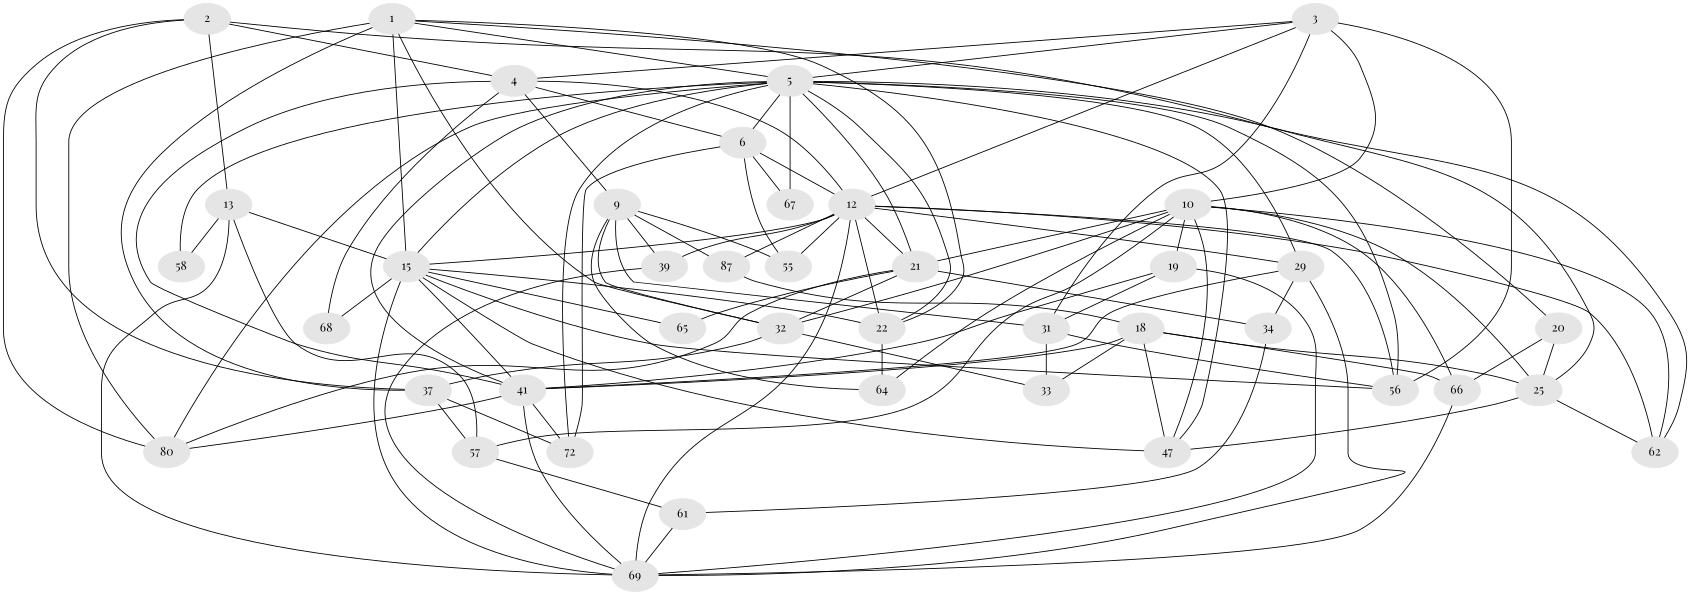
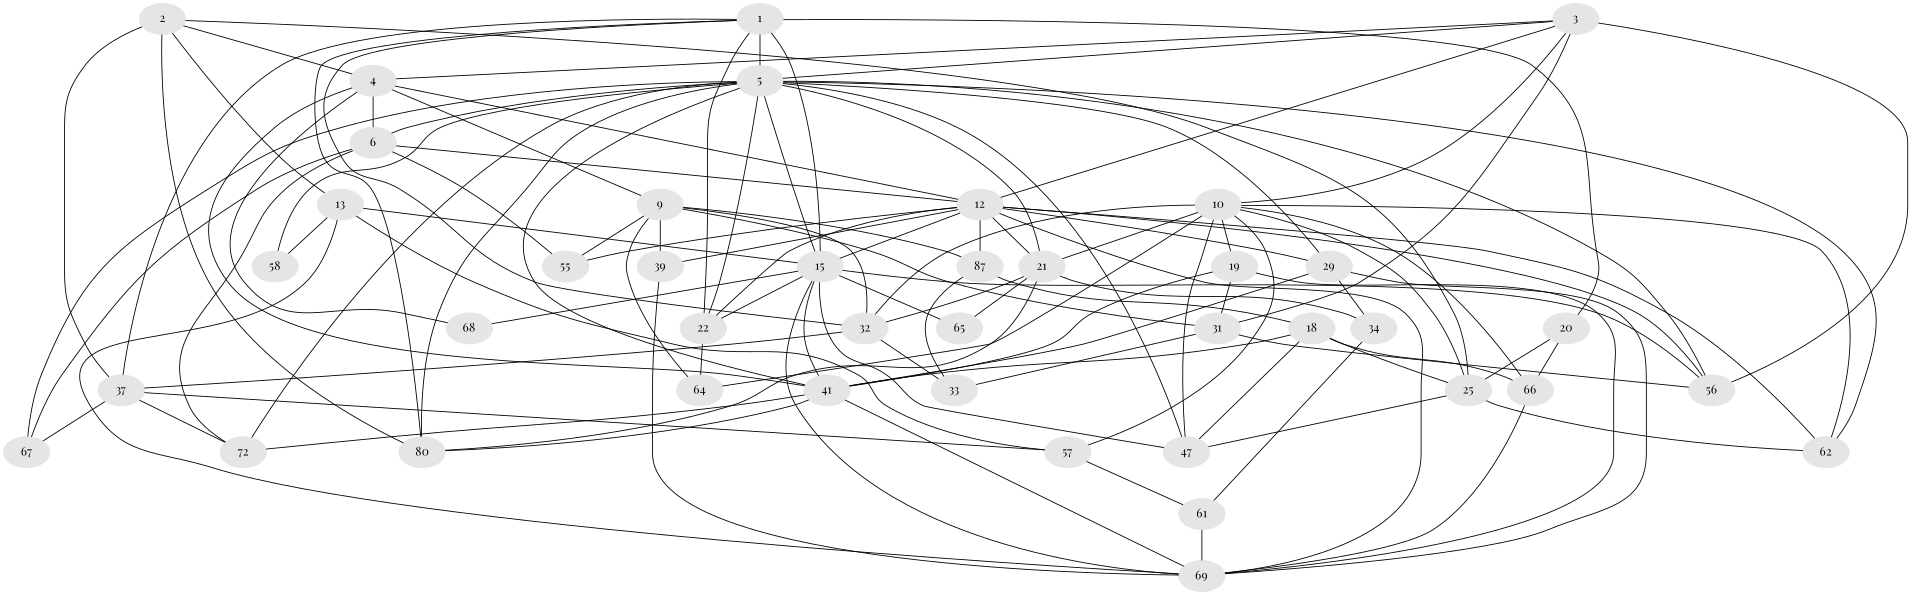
(1093, 359) -> (926, 321)
none -> (74, 421)
